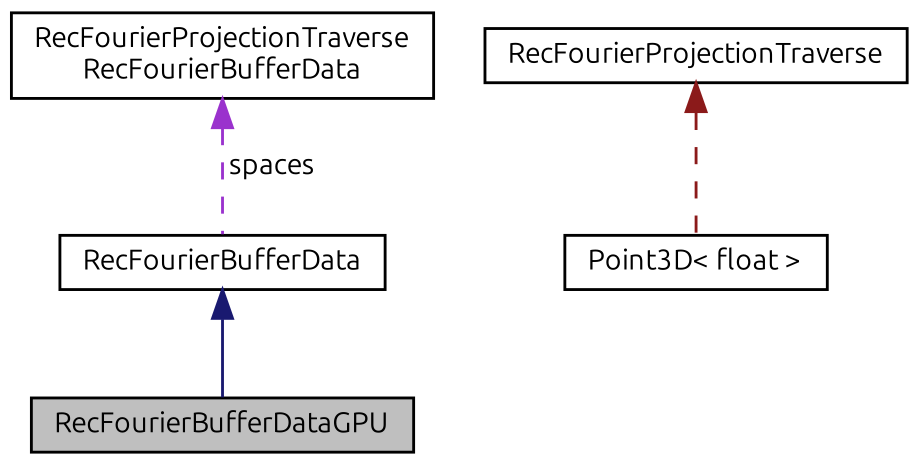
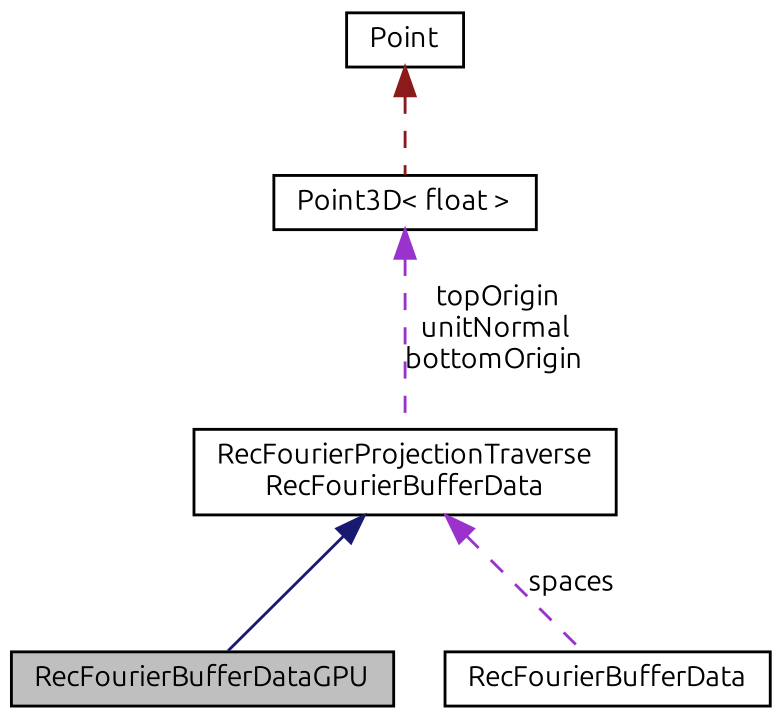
(696, 56) -> (405, 40)
none -> (405, 344)
(223, 358) -> (286, 593)
